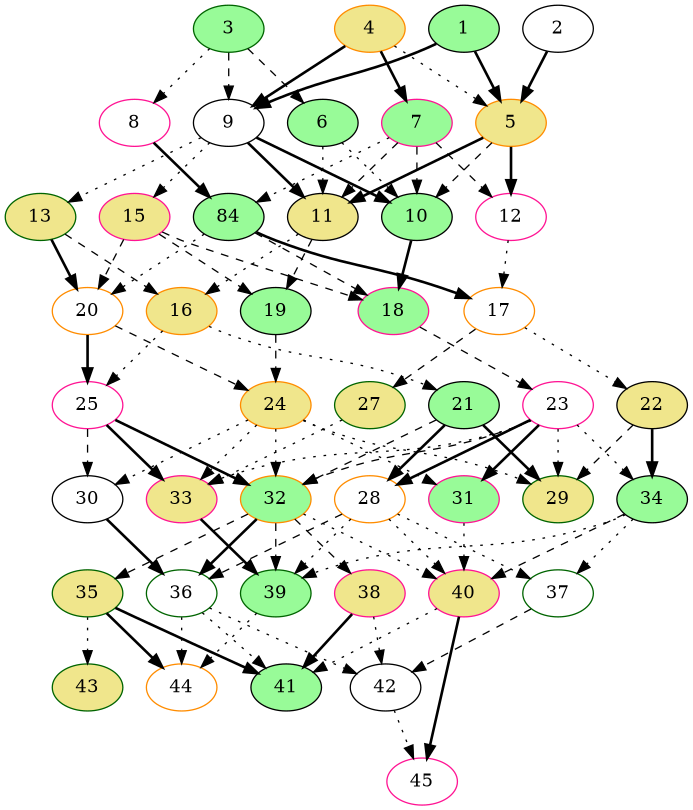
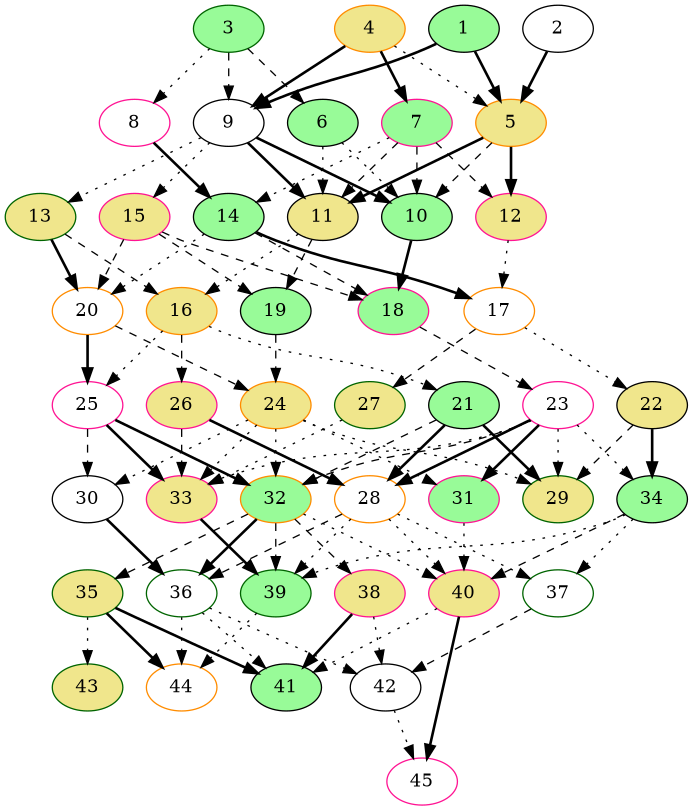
(229, 217) -> (229, 217)
(511, 217) -> (511, 217)
none -> (182, 405)
